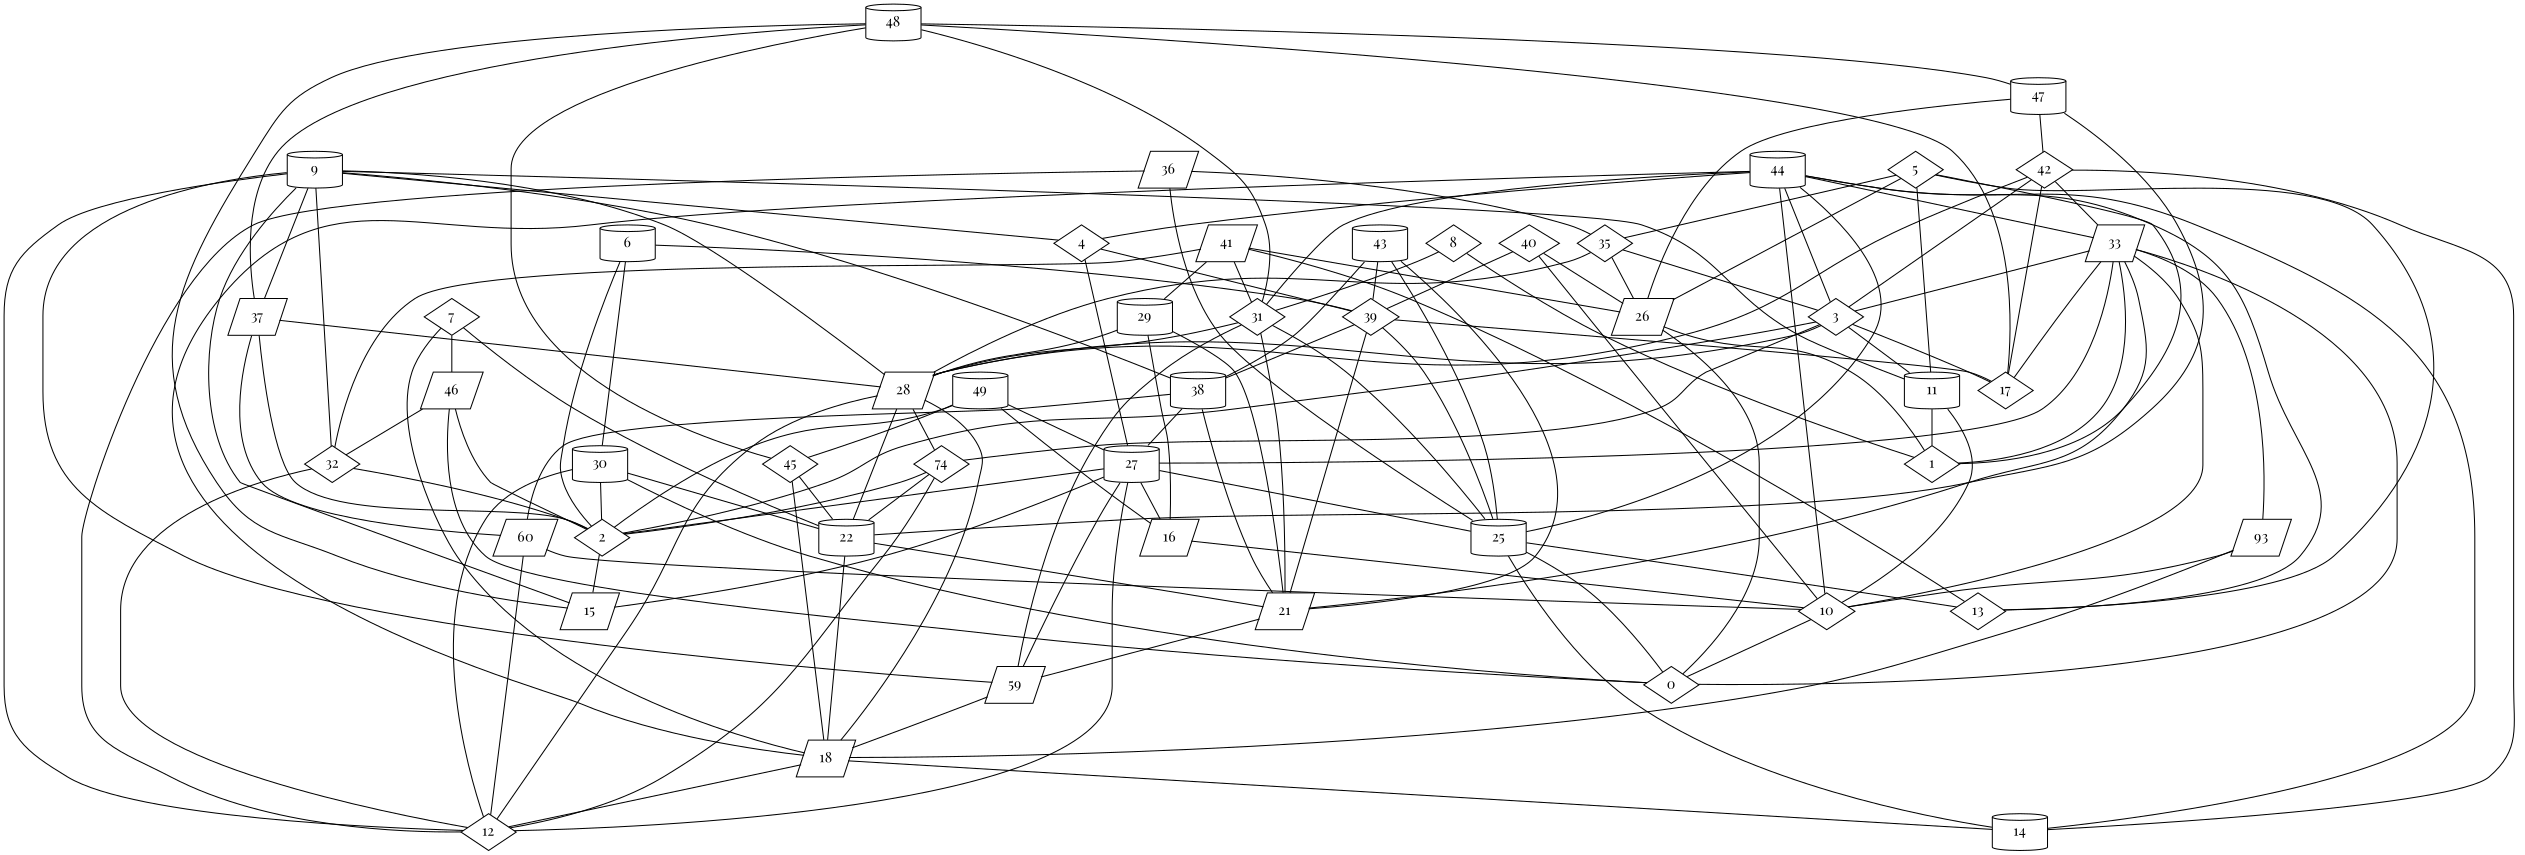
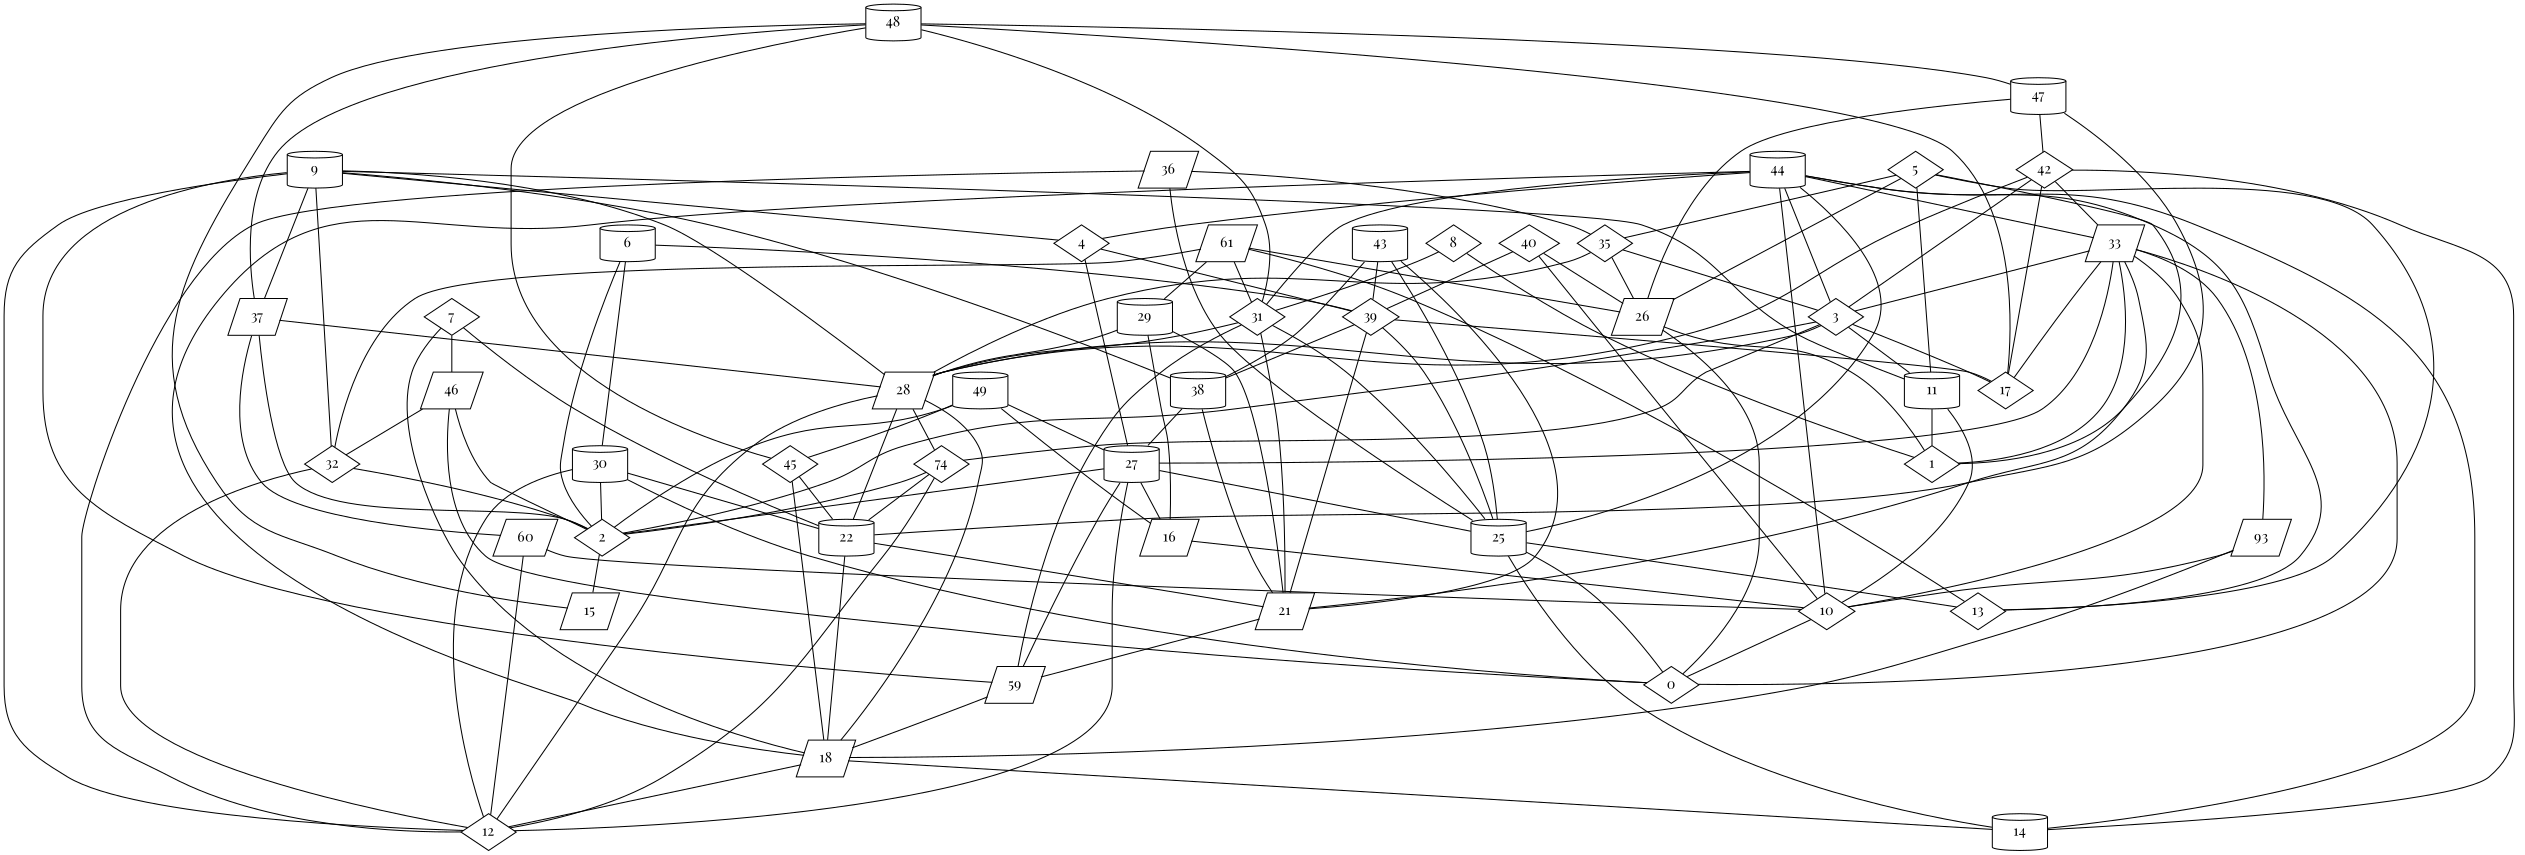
(1227, 243) -> (1227, 243)
(841, 416) -> none
(237, 478) -> none
(864, 561) -> none
